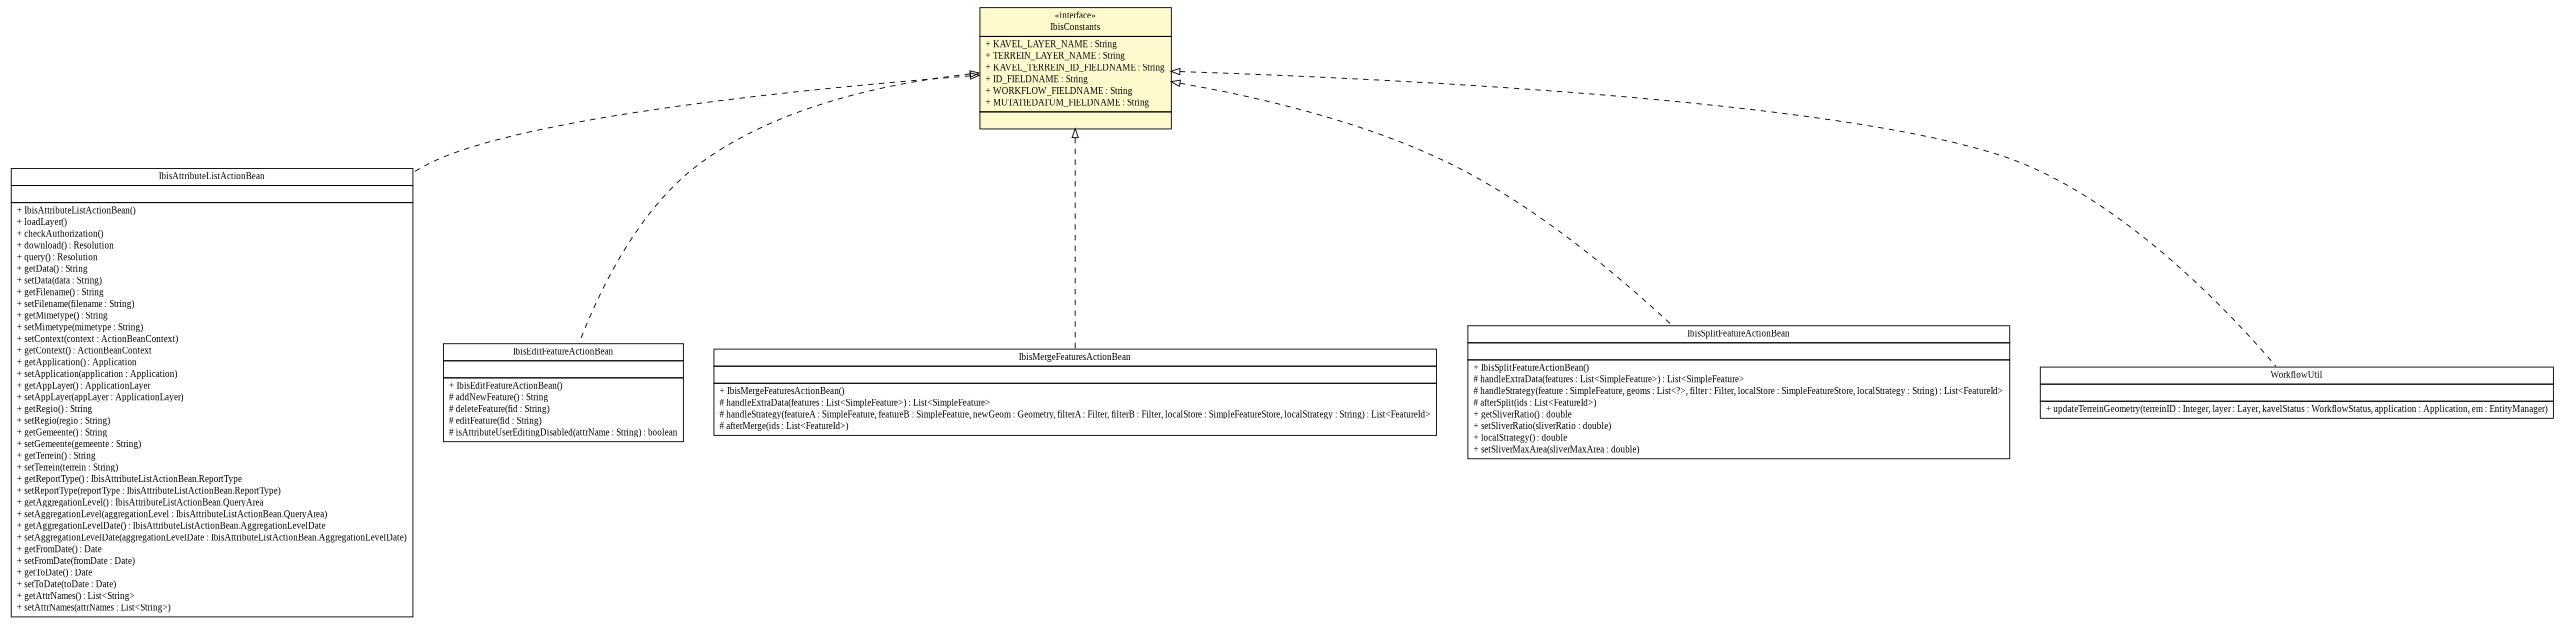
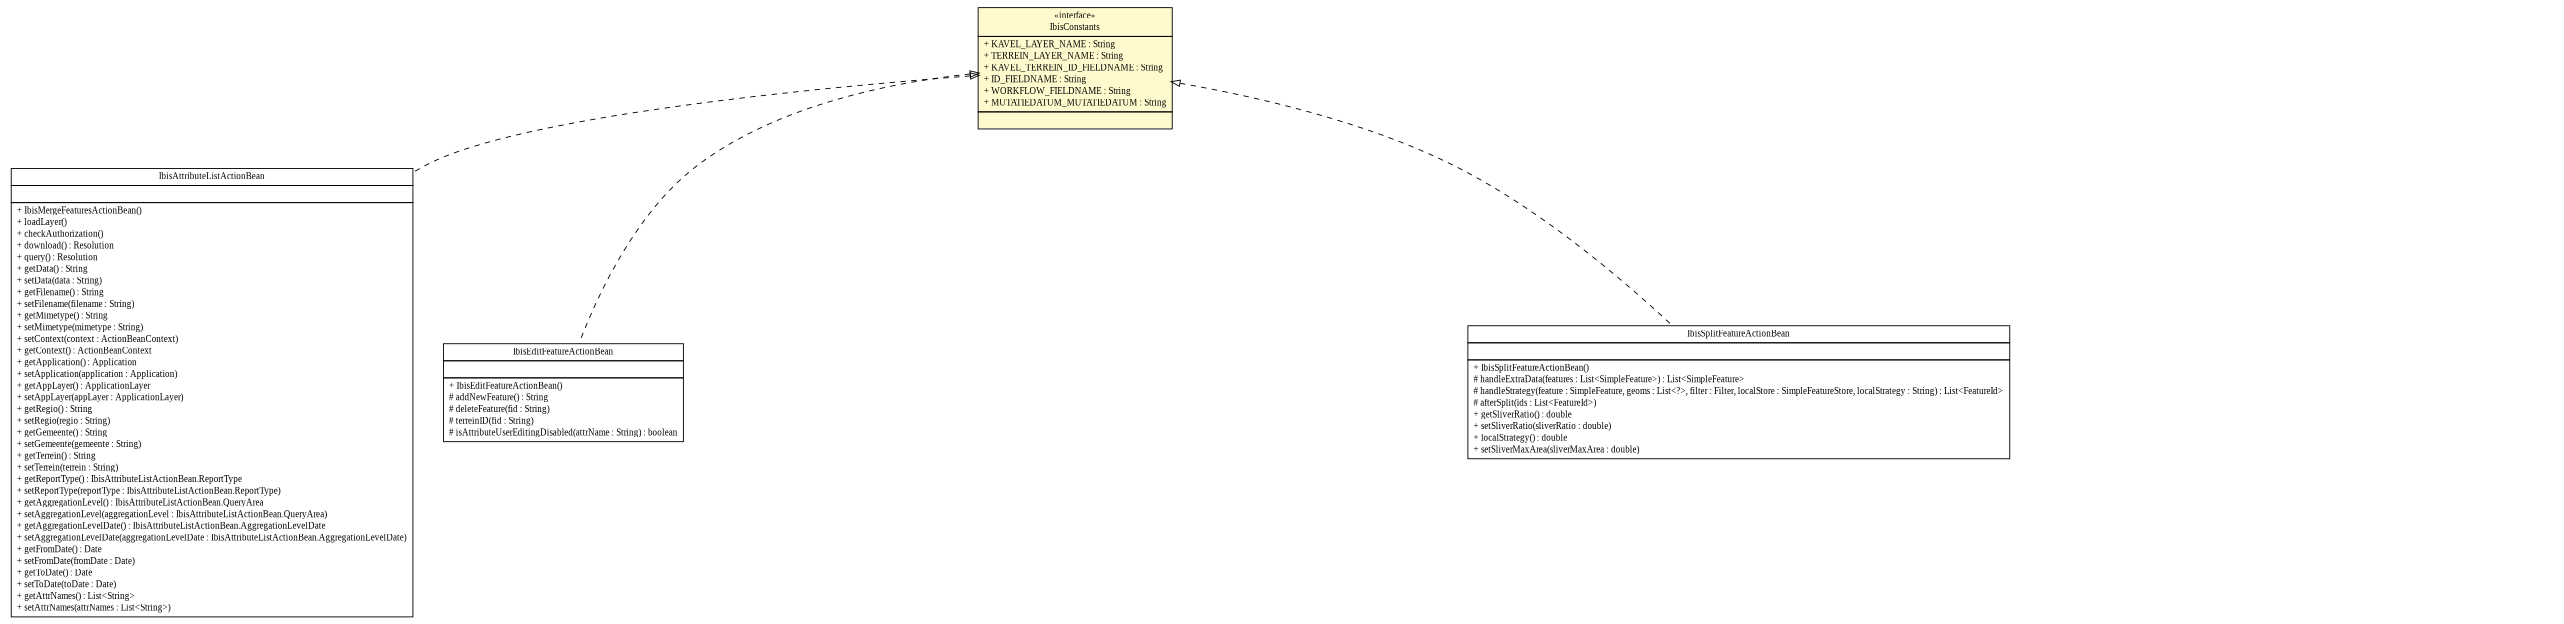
(1068, 103) -> (1075, 103)
(76, 211) -> (80, 211)
(1075, 392) -> none
(2296, 392) -> none
(496, 421) -> (492, 421)
